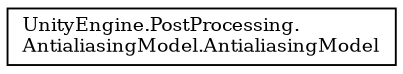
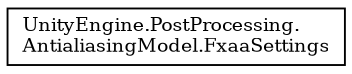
(202, 37) -> (176, 37)
